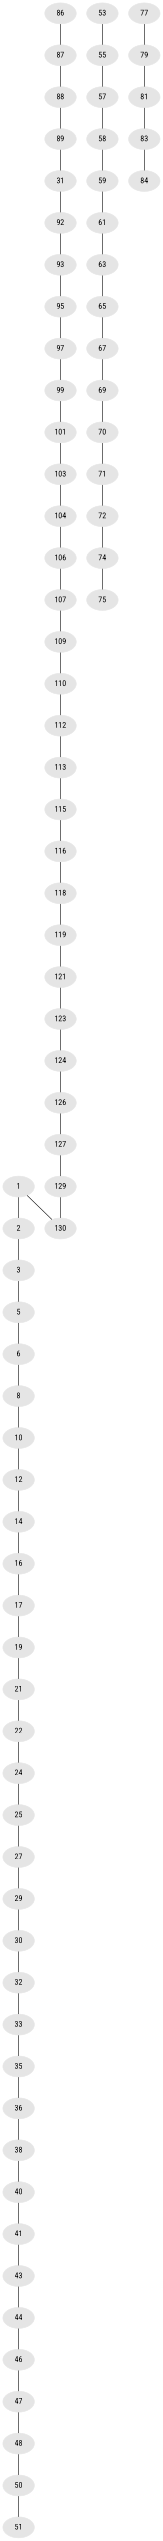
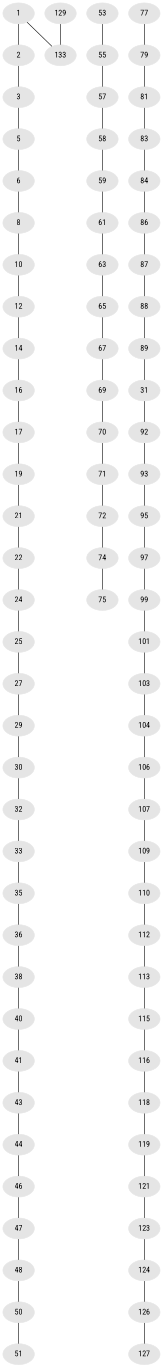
none -> (144, 202)
(61, 1166) -> none
(61, 1228) -> (61, 55)
